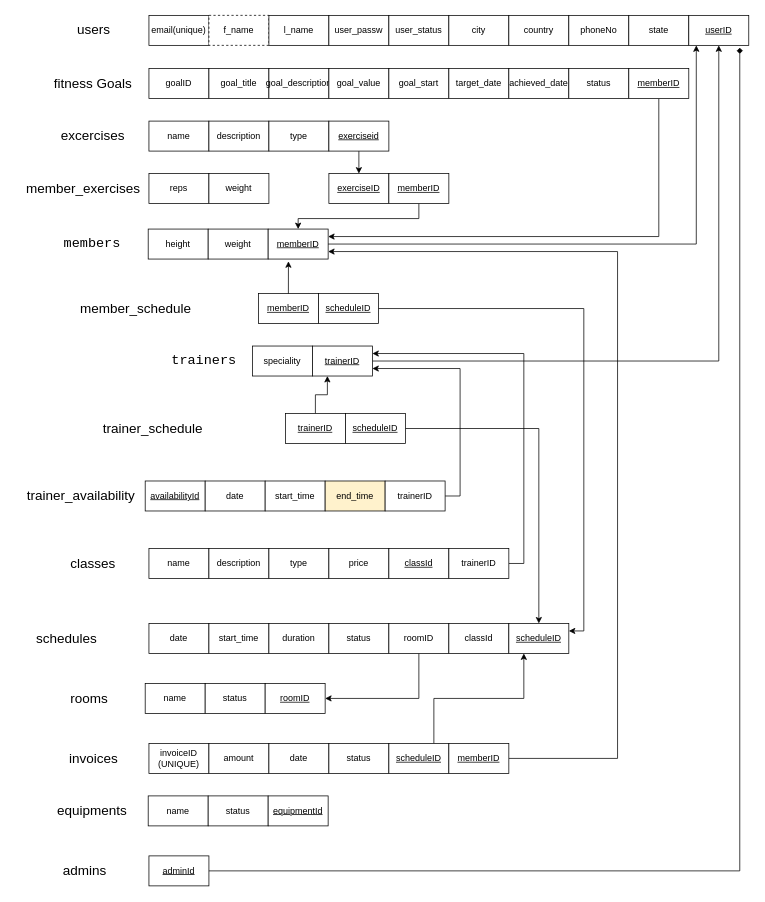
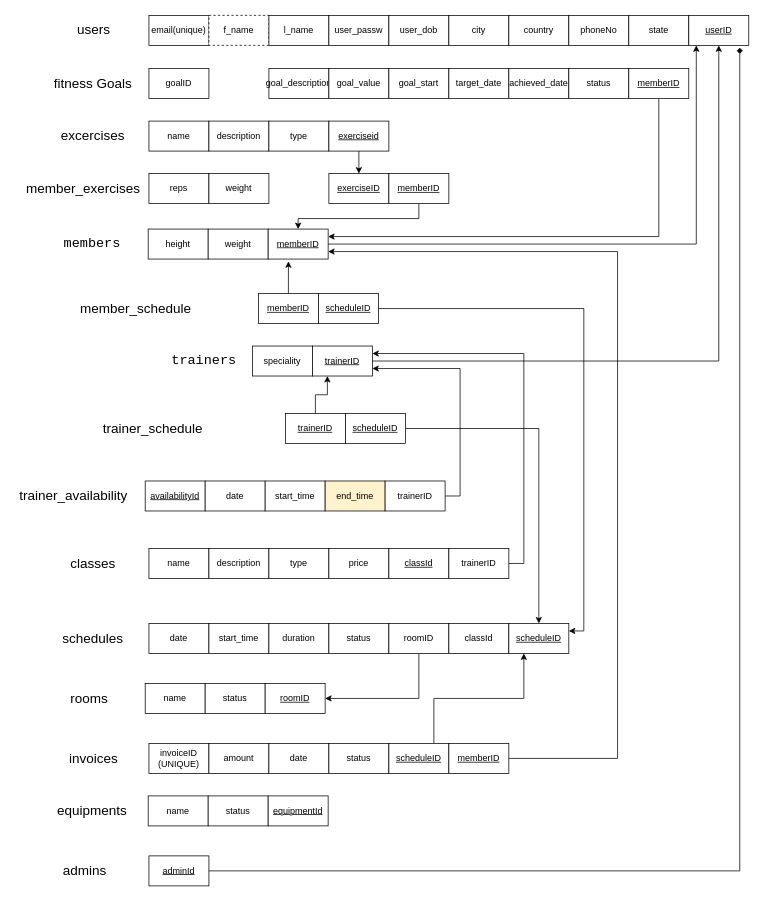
(419, 30) -> (419, 30)
(239, 84) -> none
(81, 496) -> (73, 496)
(66, 639) -> (93, 639)
